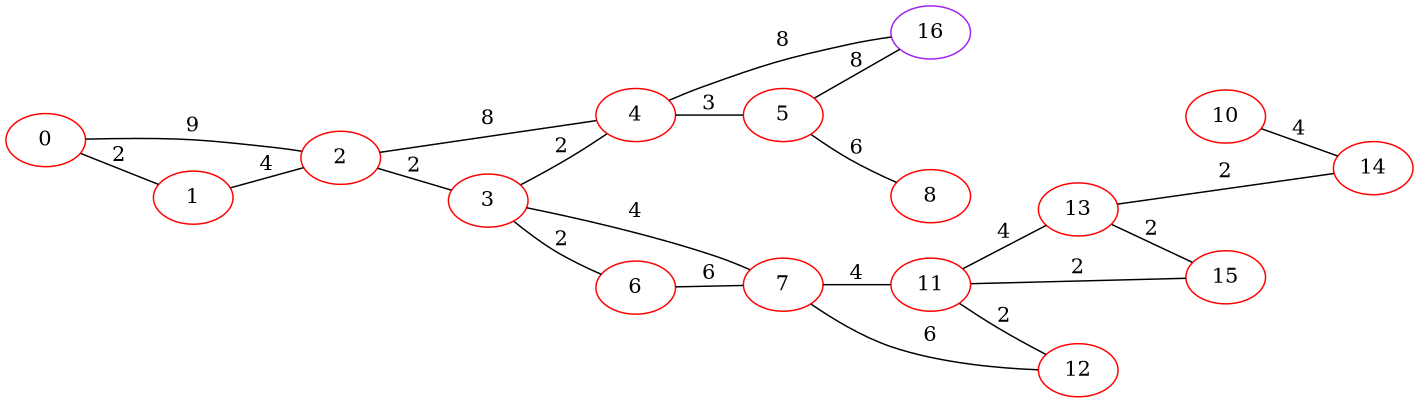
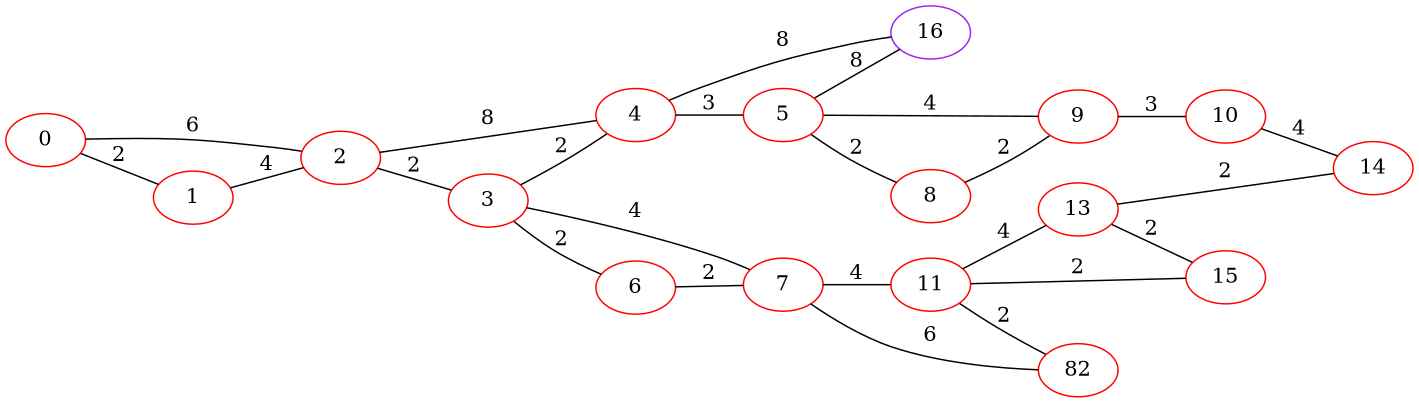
none -> (1078, 117)
(193, 126) -> (193, 126)
(857, 148) -> (857, 148)
(709, 274) -> (709, 274)
(1078, 370) -> (1078, 370)
